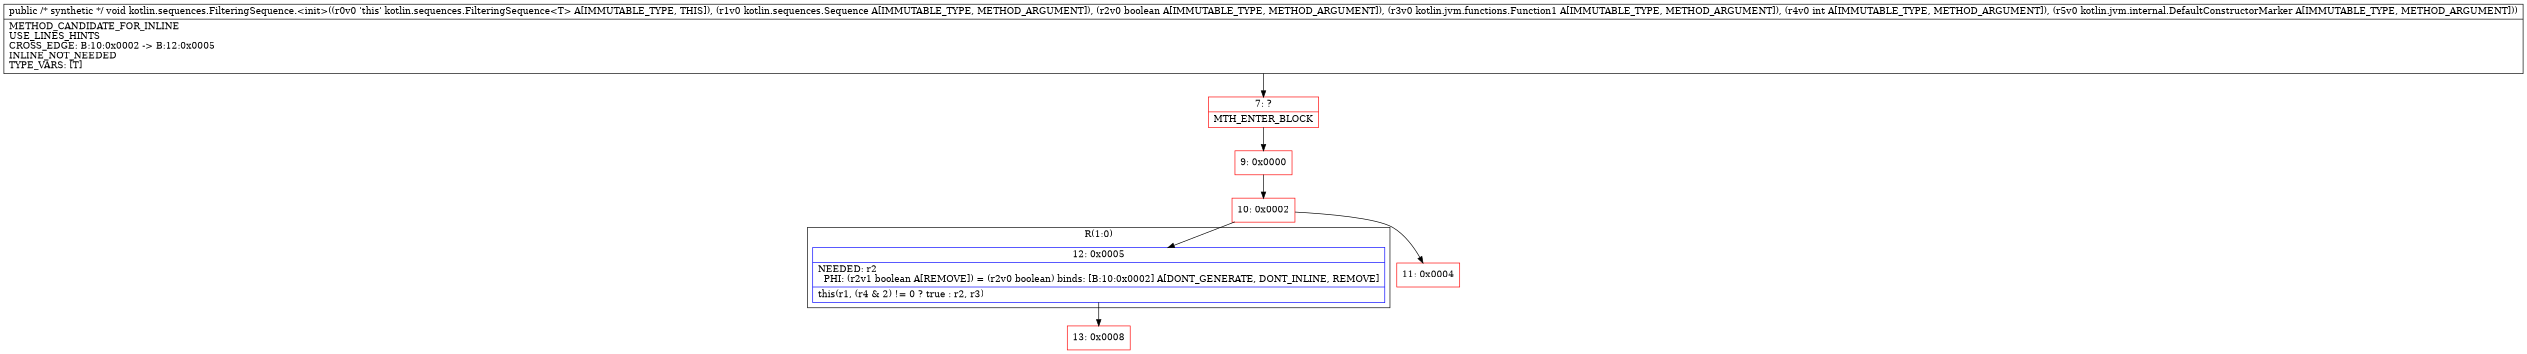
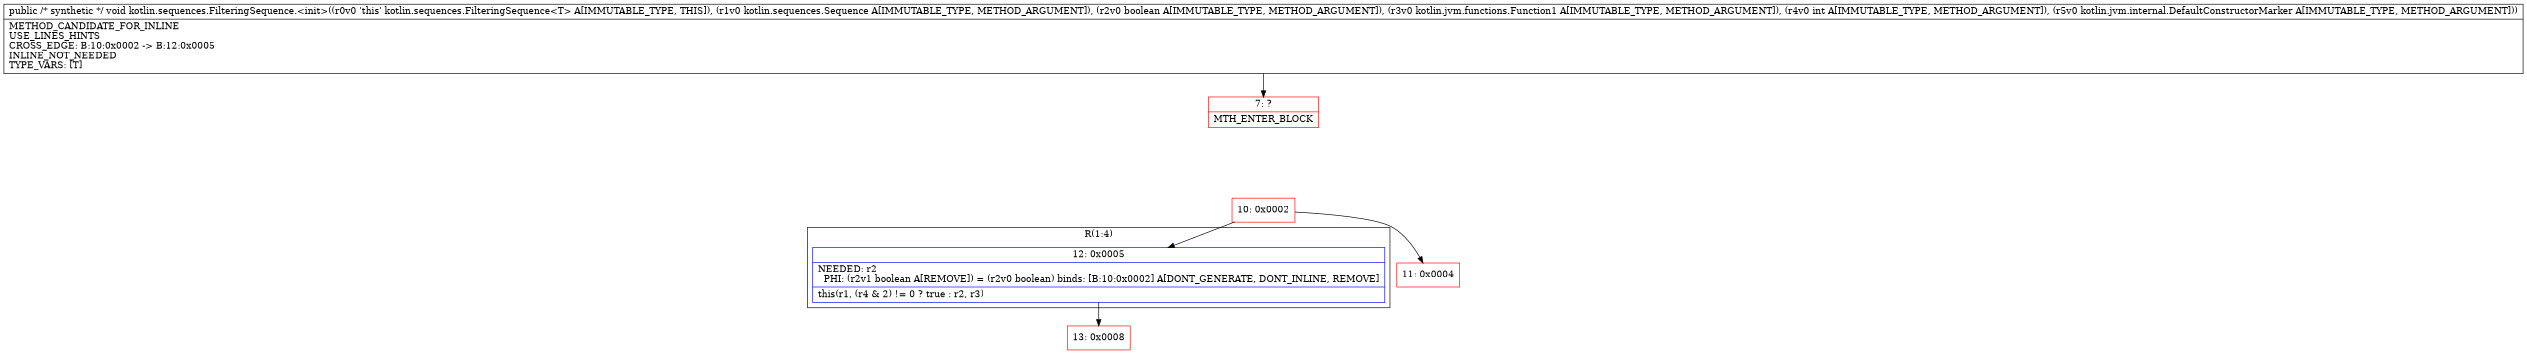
(1263, 163) -> none
(1099, 235) -> (1099, 235)
